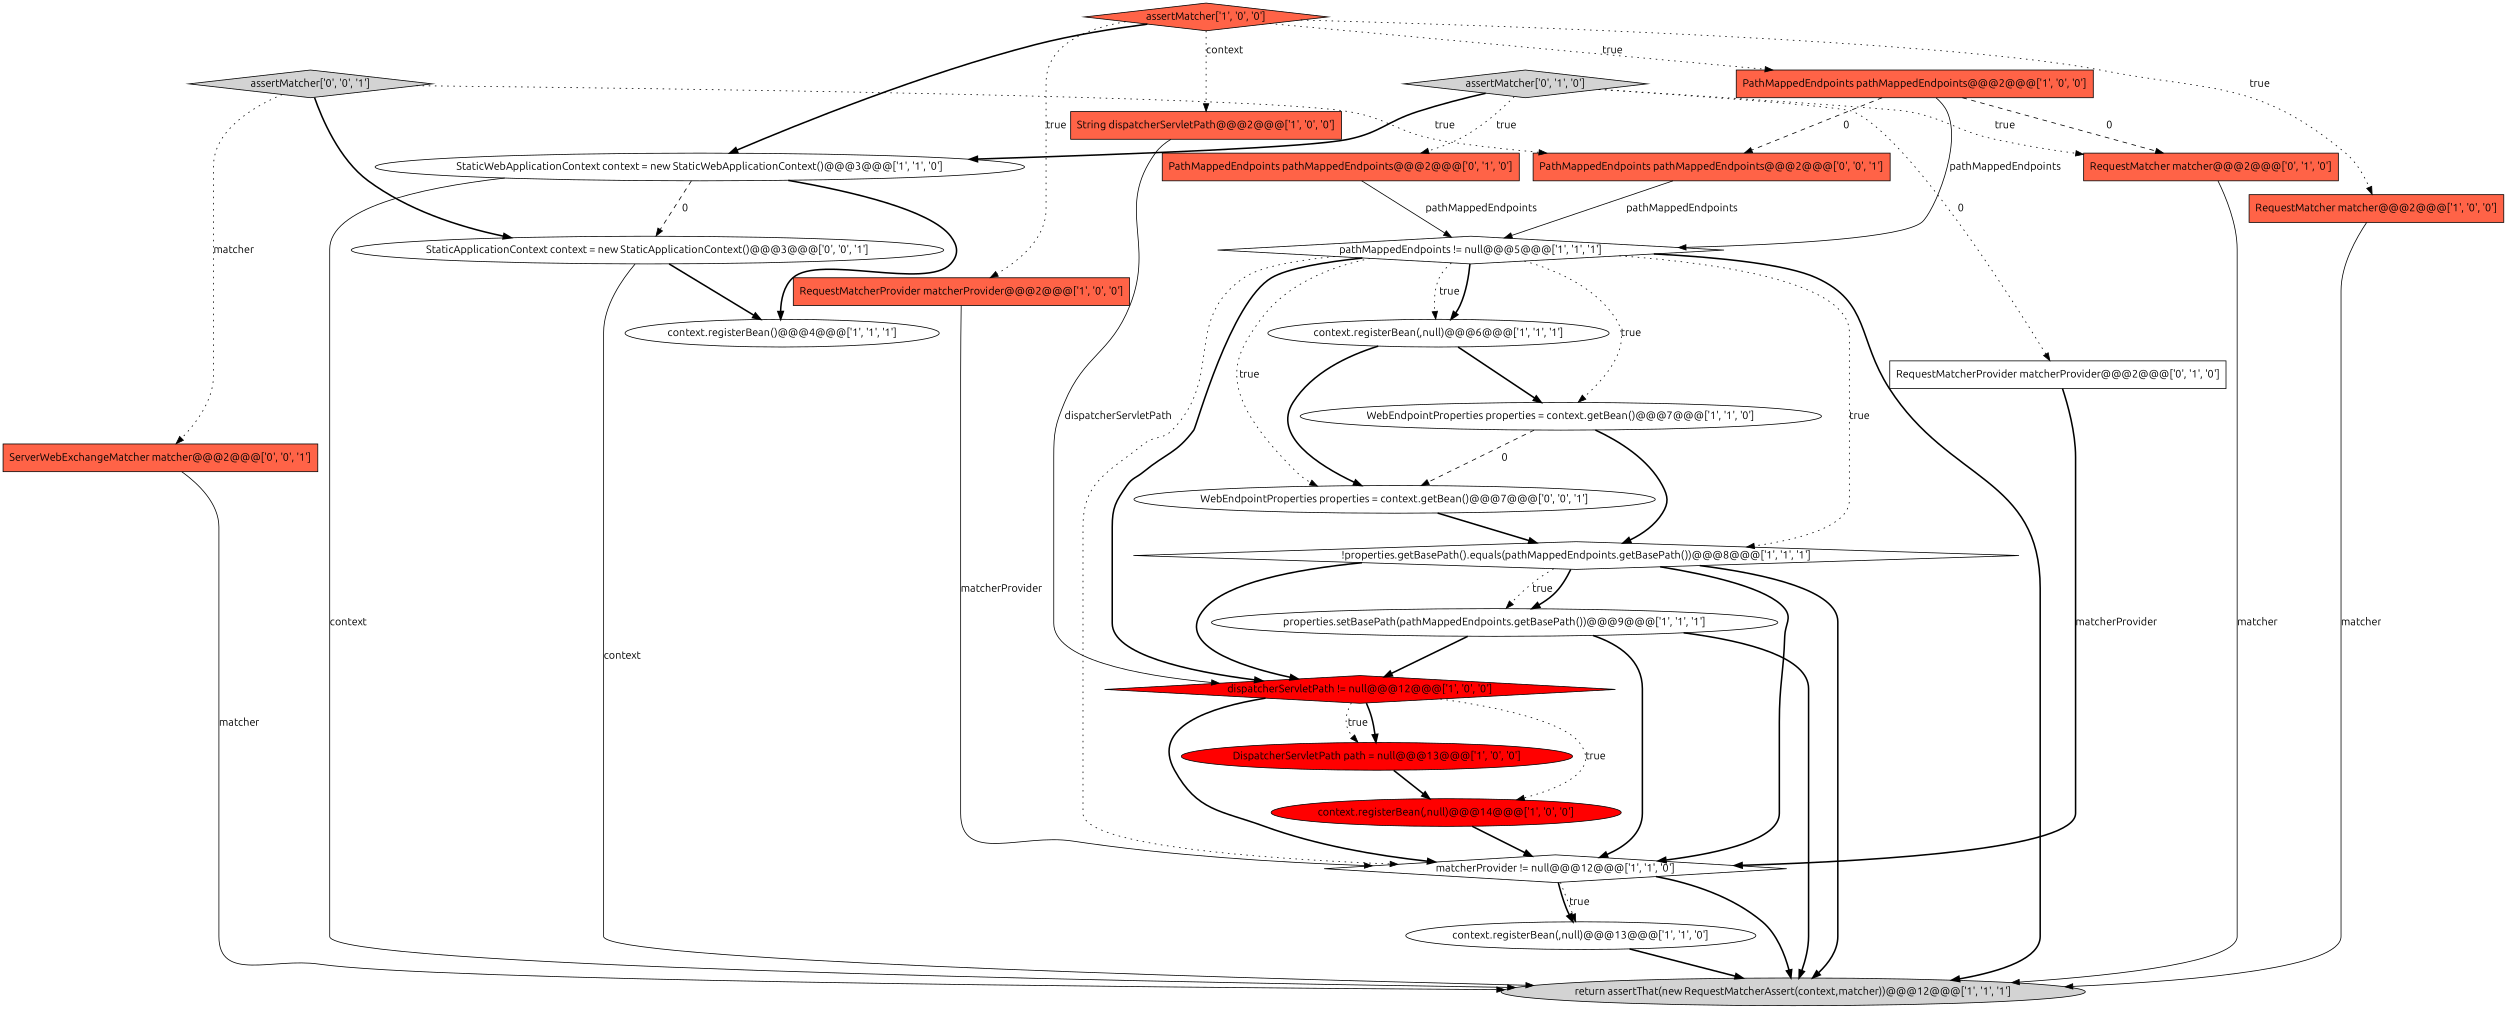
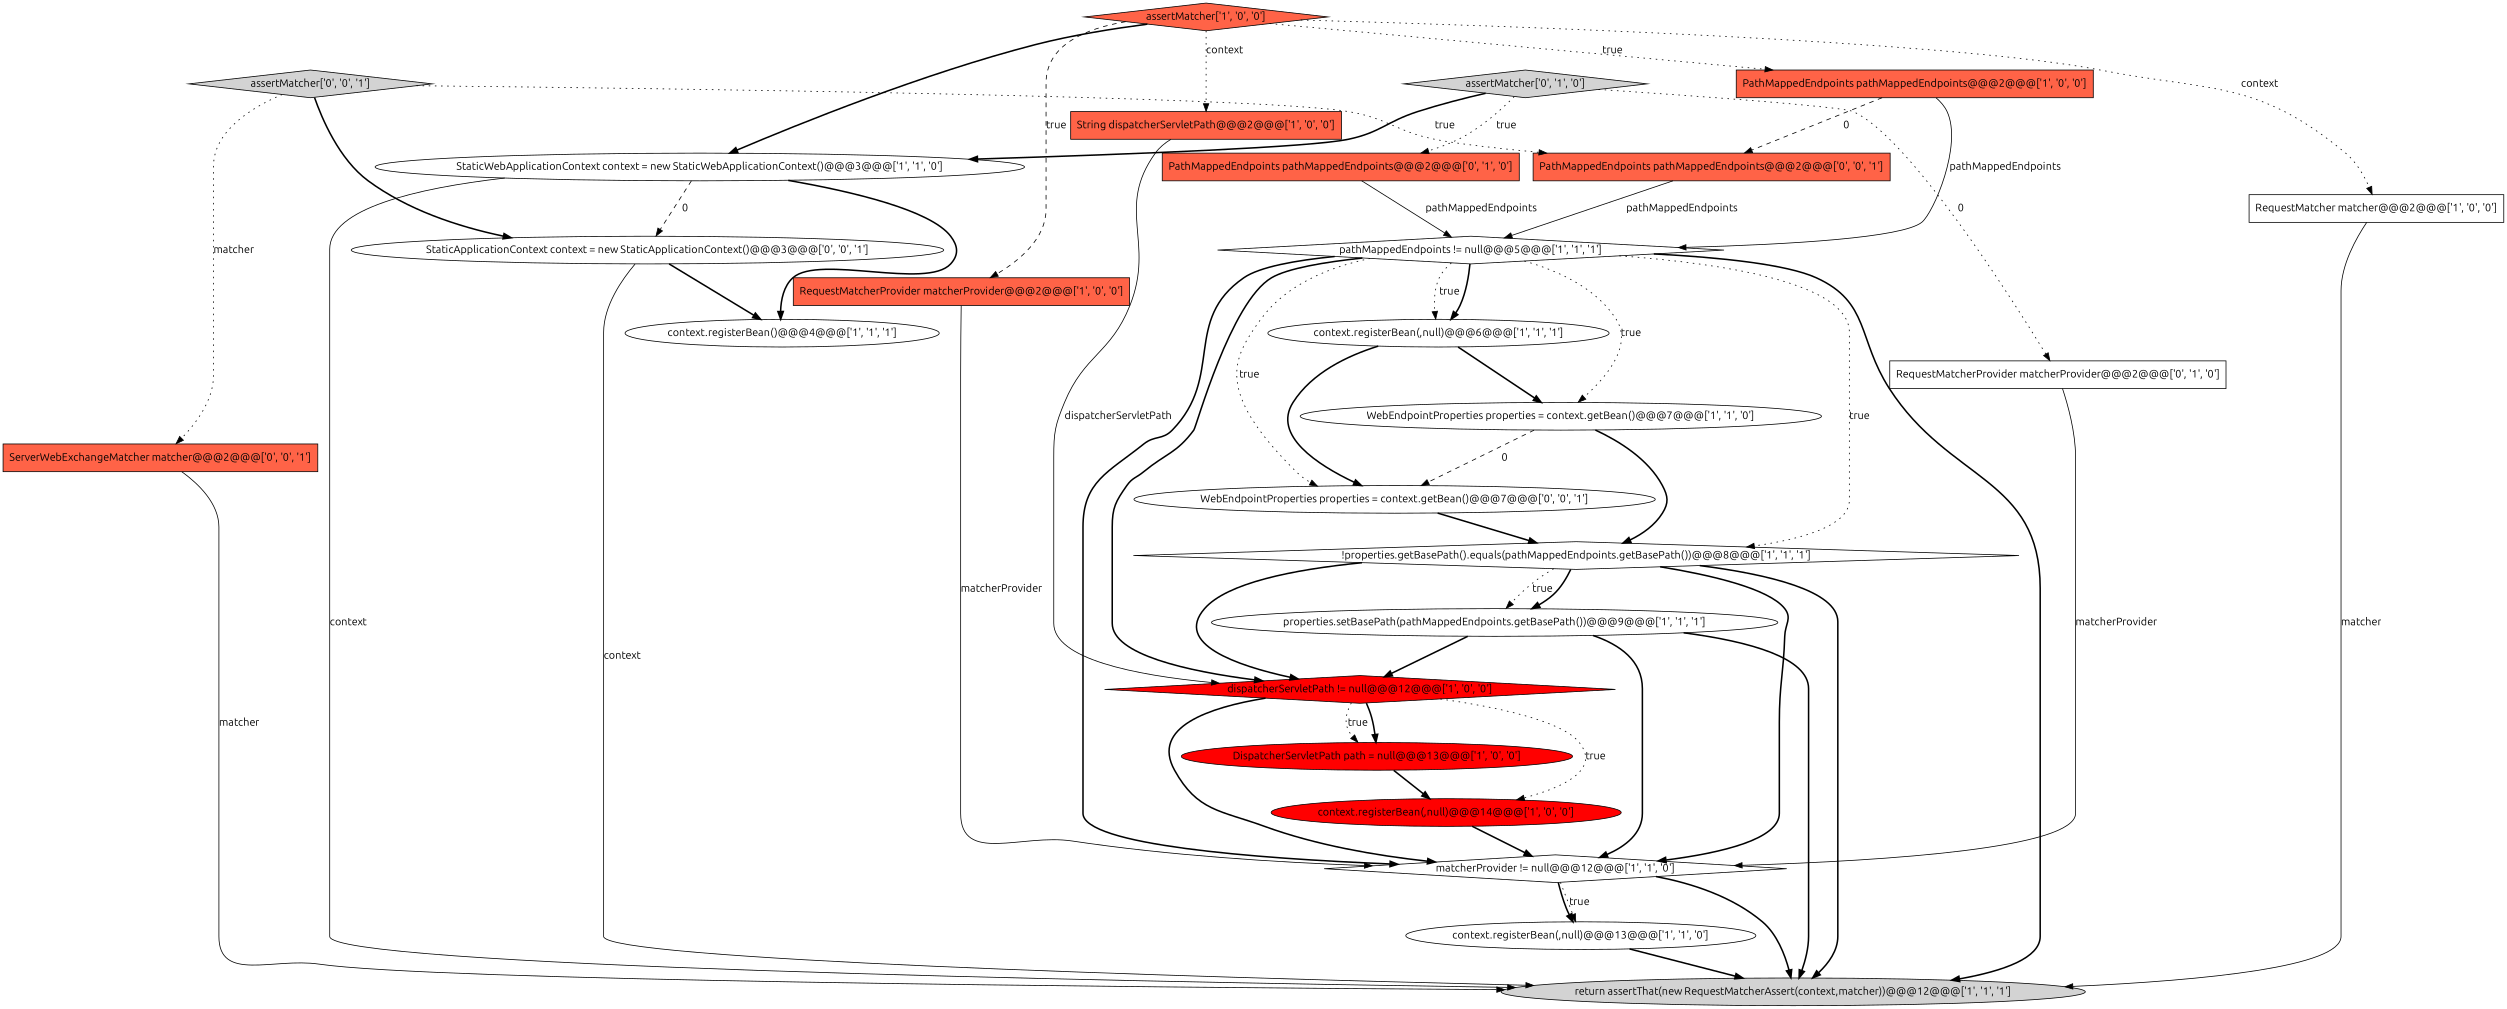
(2260, 84) -> (2260, 84)
(1046, 134) -> (1046, 134)
(2211, 167) -> none
(2376, 209) -> (2376, 209)
(1083, 625) -> (1083, 625)
(2076, 772) -> (2076, 772)
